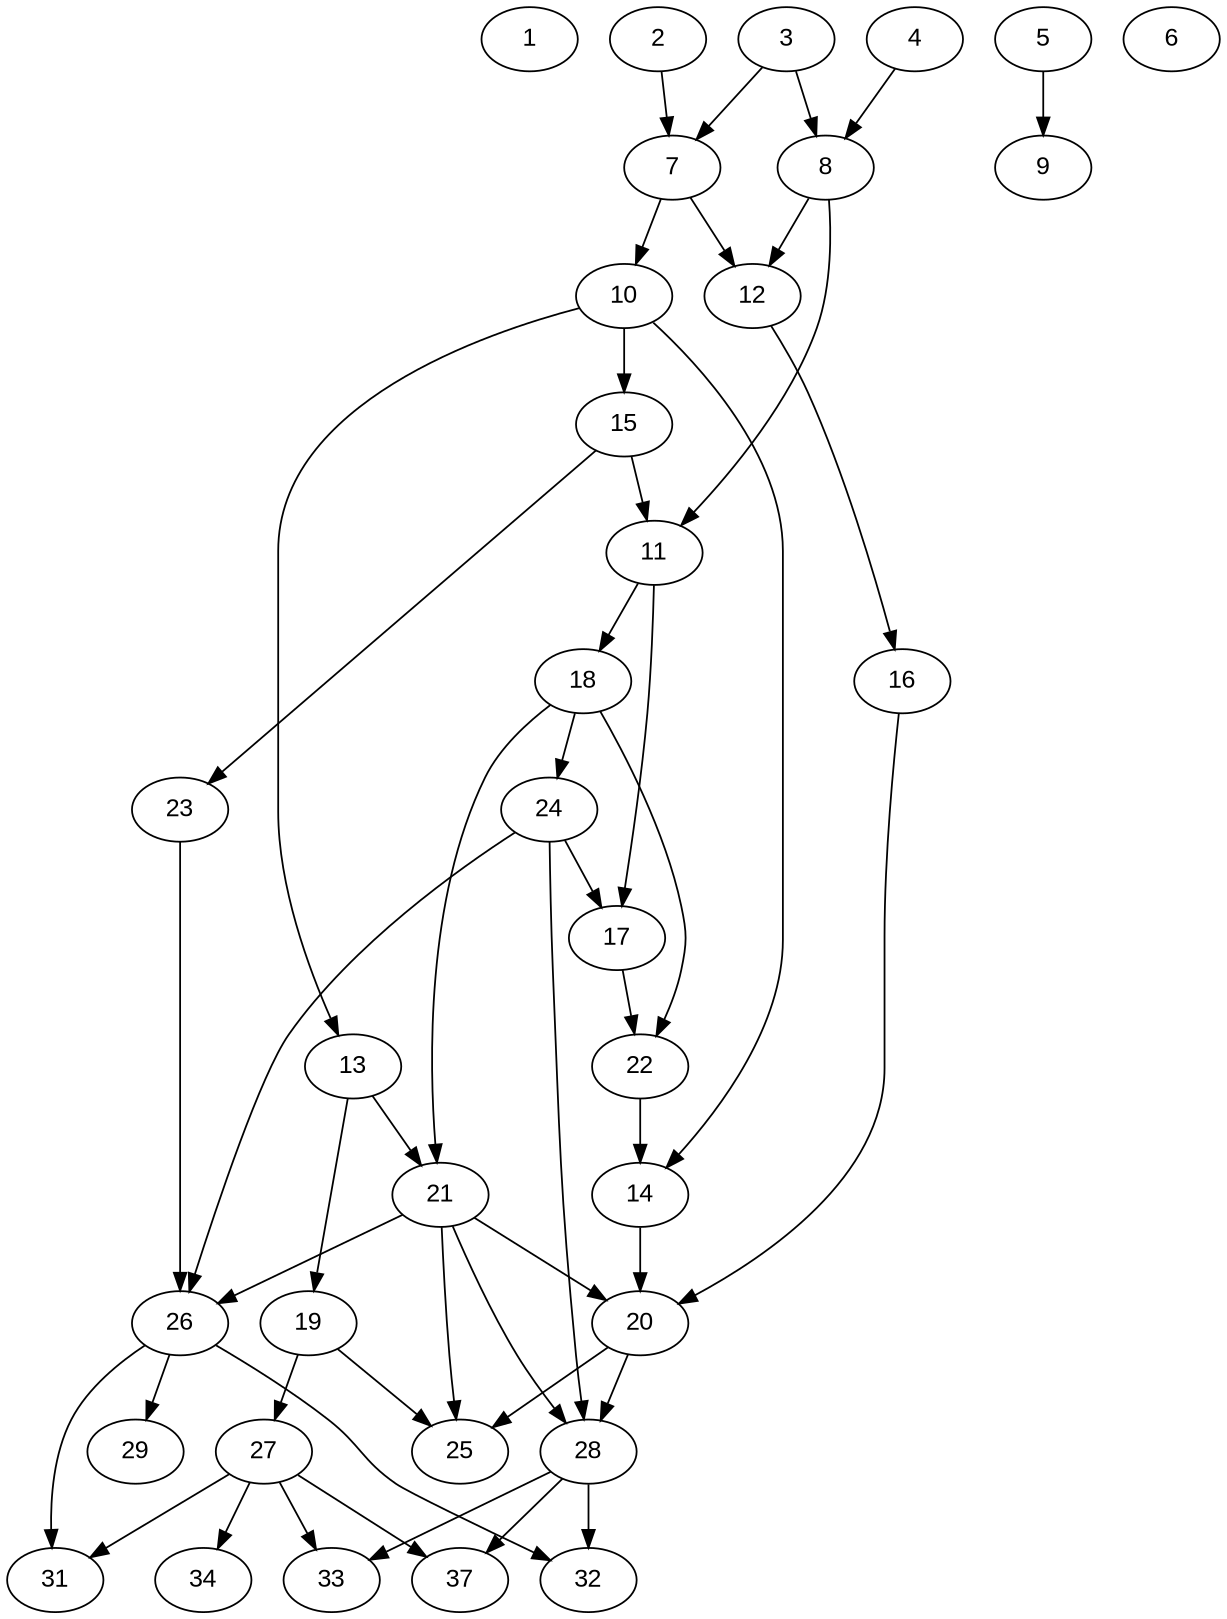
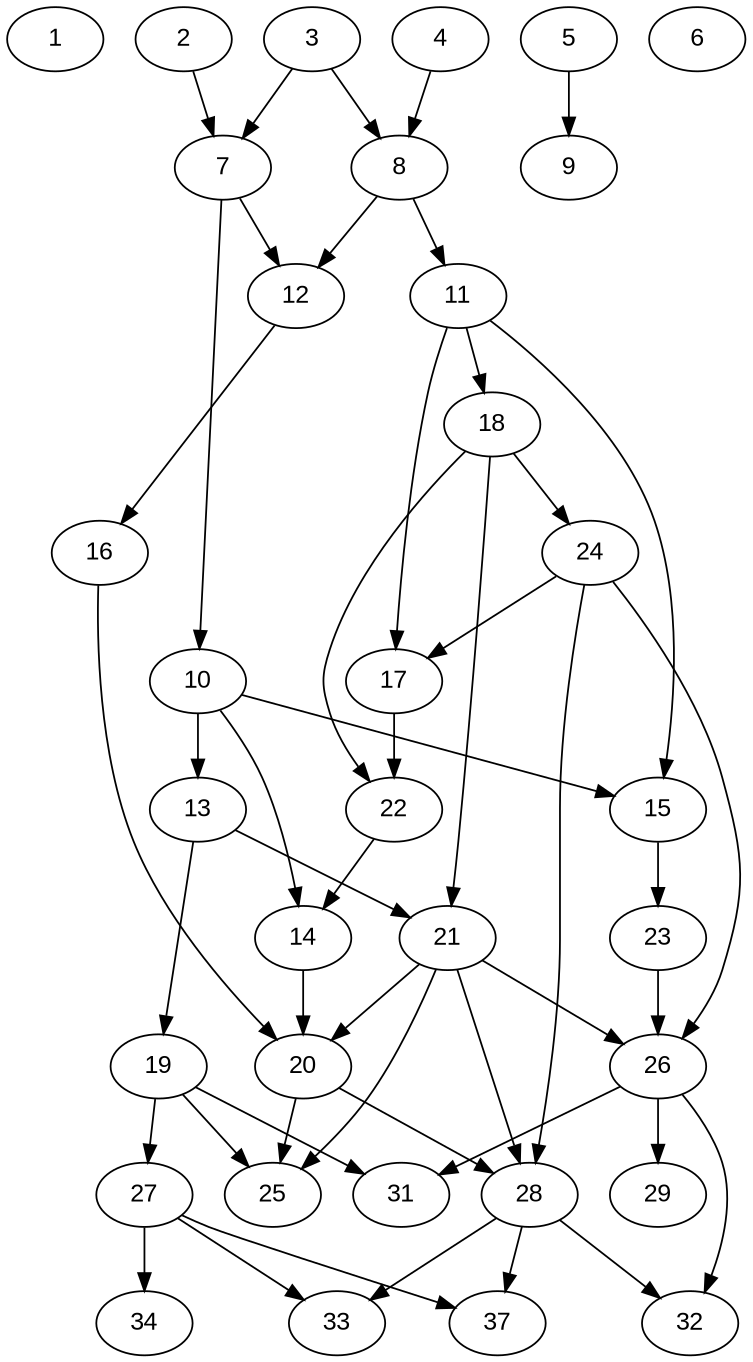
(637, 480) -> (650, 511)
(167, 1511) -> (272, 1126)
